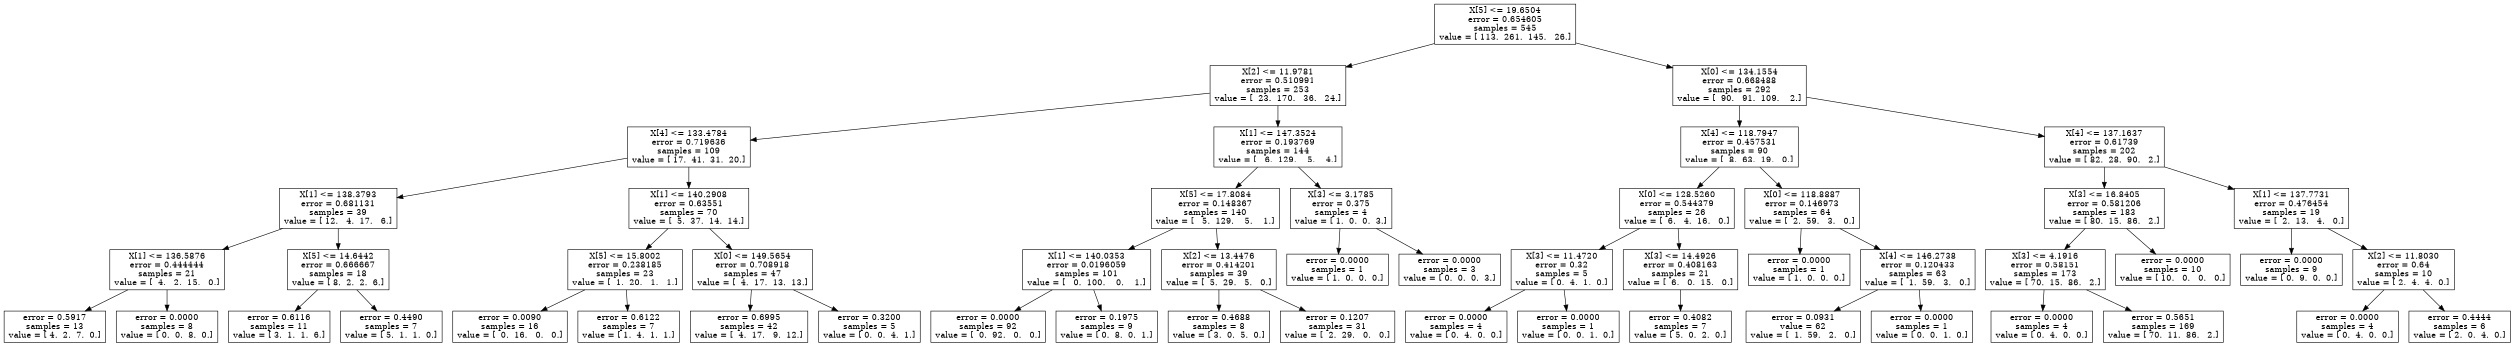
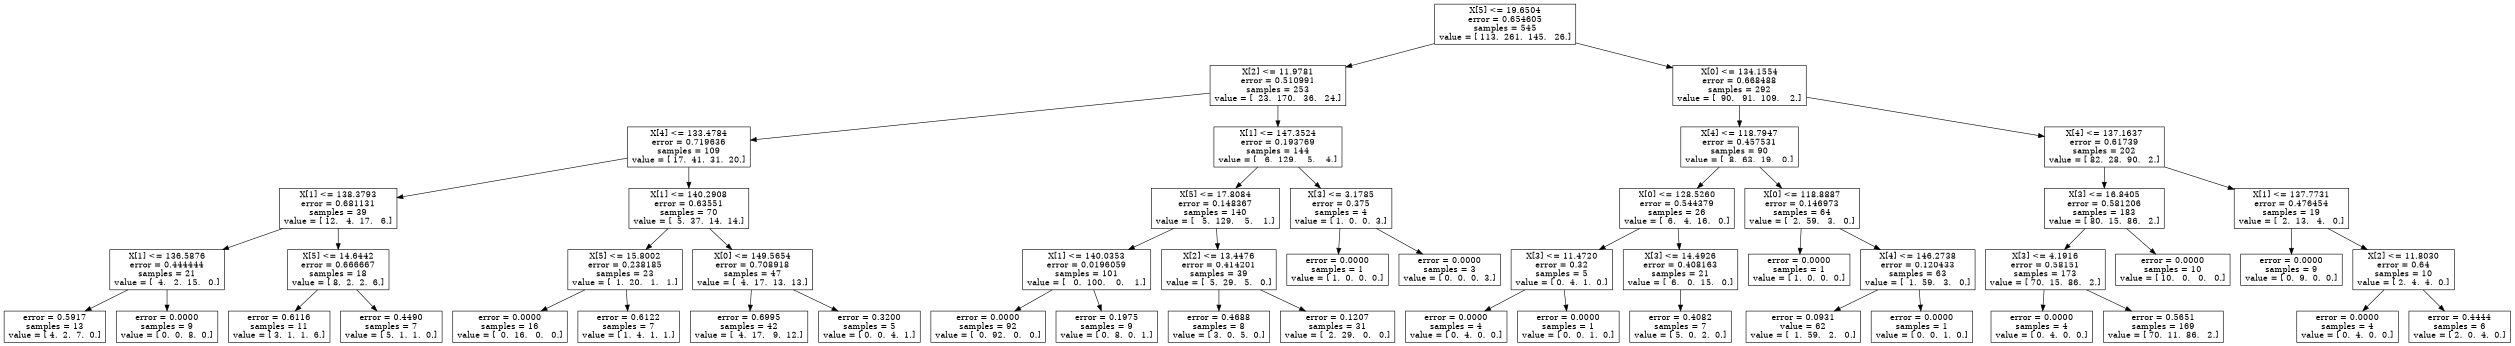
(167, 327) -> (167, 327)
(510, 327) -> (510, 327)
